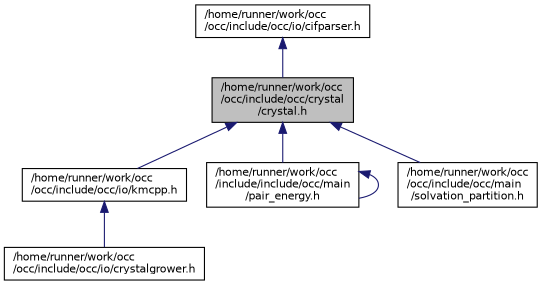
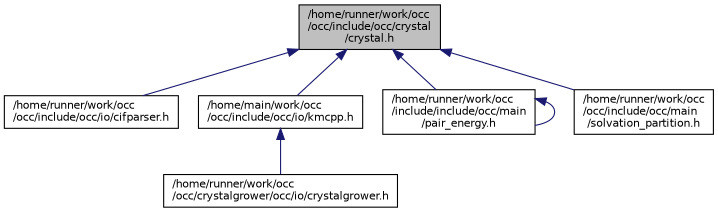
(283, 63) -> (216, 74)
(104, 185) -> (281, 112)
(104, 264) -> (281, 191)
